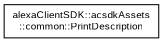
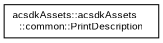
(81, 21) -> (81, 21)
